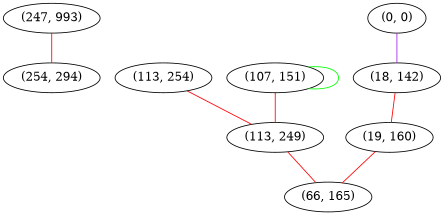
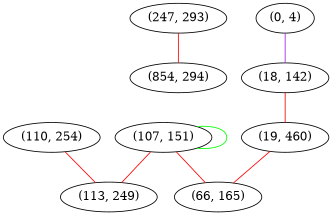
(52, 18) -> (178, 18)
(397, 18) -> (285, 18)
(52, 78) -> (178, 78)
(163, 78) -> (52, 137)
(389, 137) -> (285, 137)
(302, 167) -> (191, 167)
